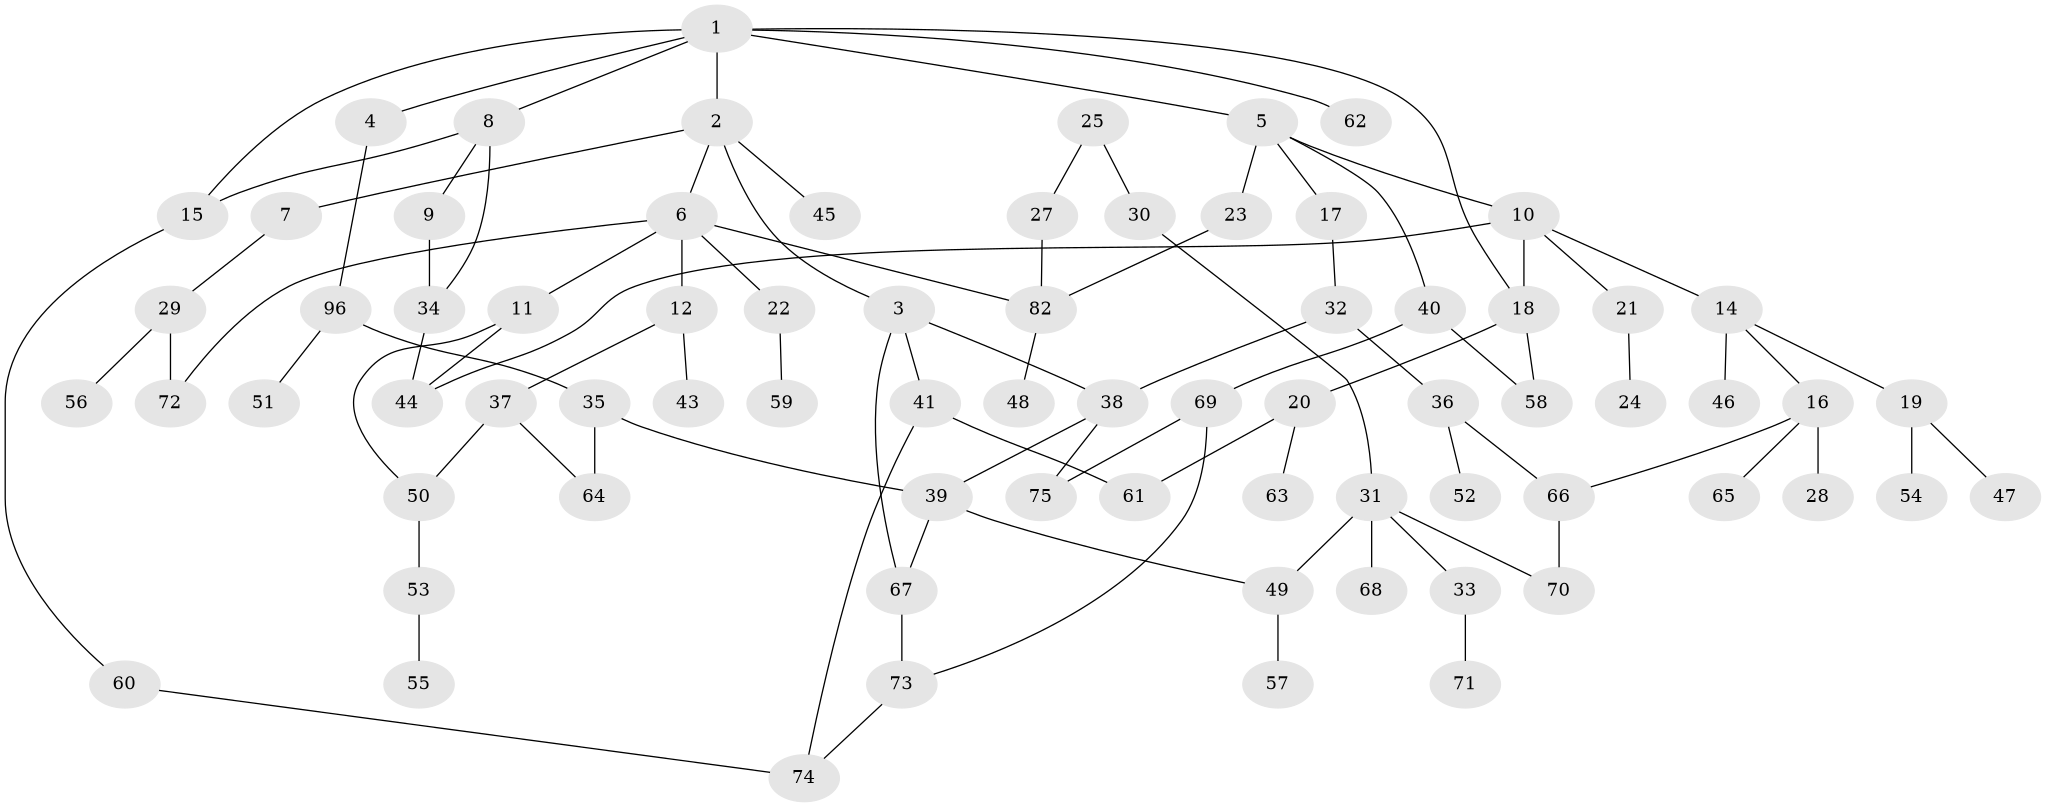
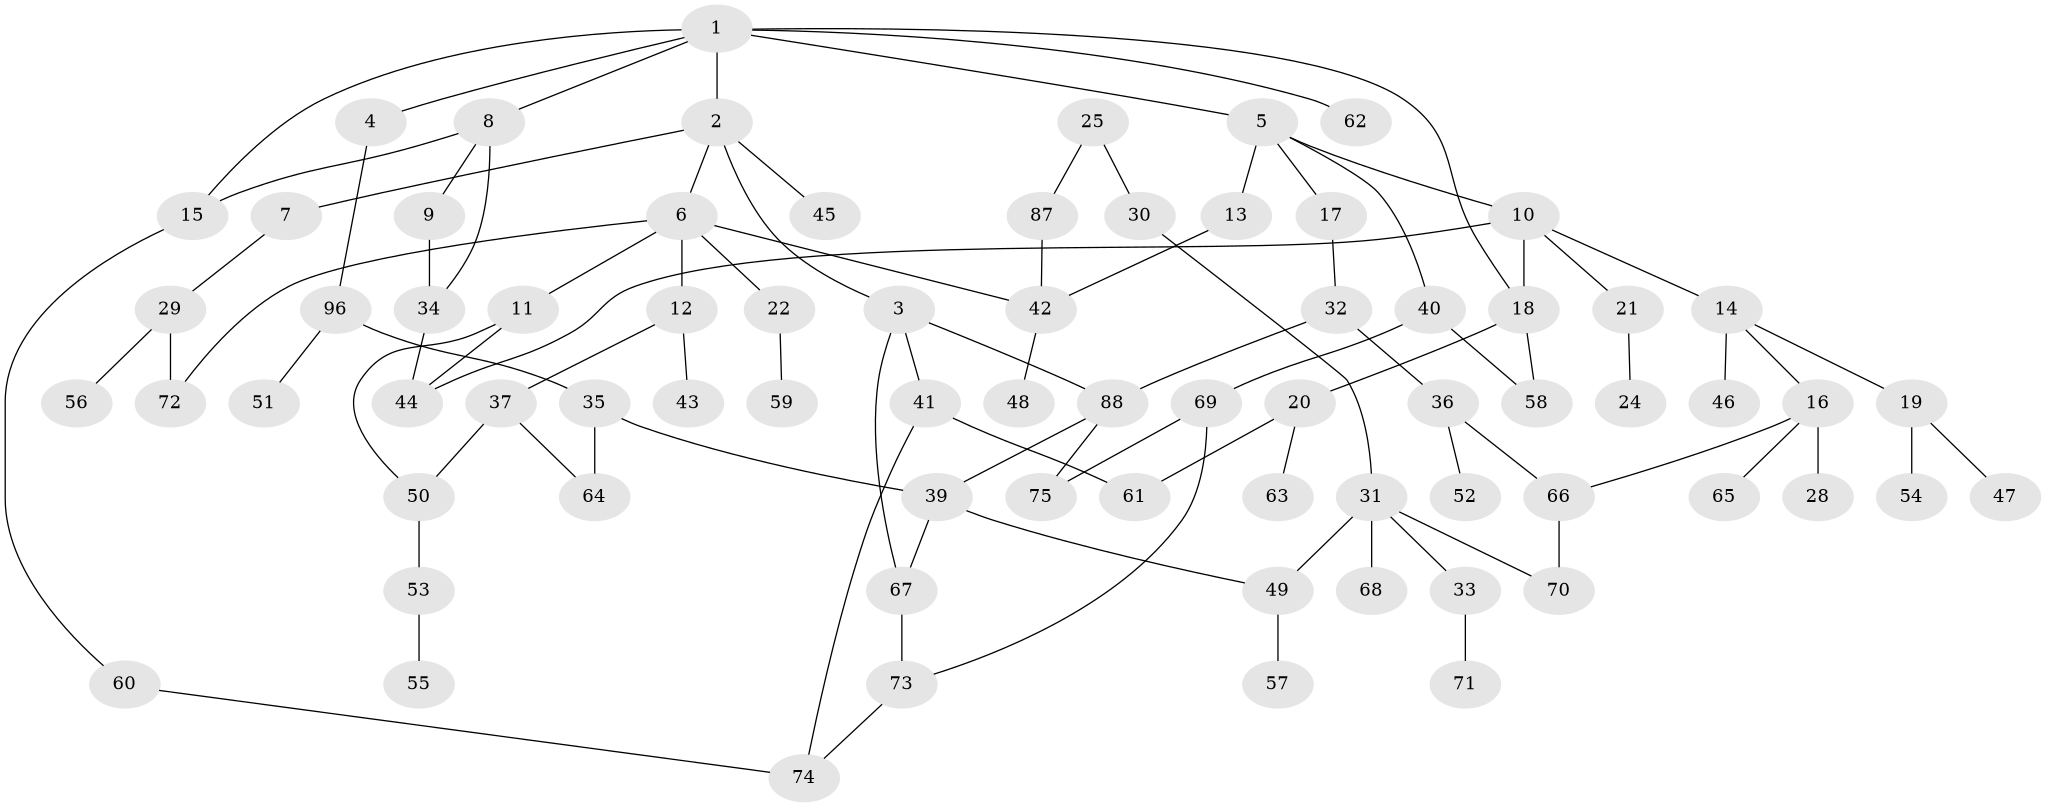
(1042, 216) -> (1042, 216)
(1236, 216) -> (1236, 216)
(1041, 310) -> (1041, 310)
(1113, 403) -> (1113, 403)
